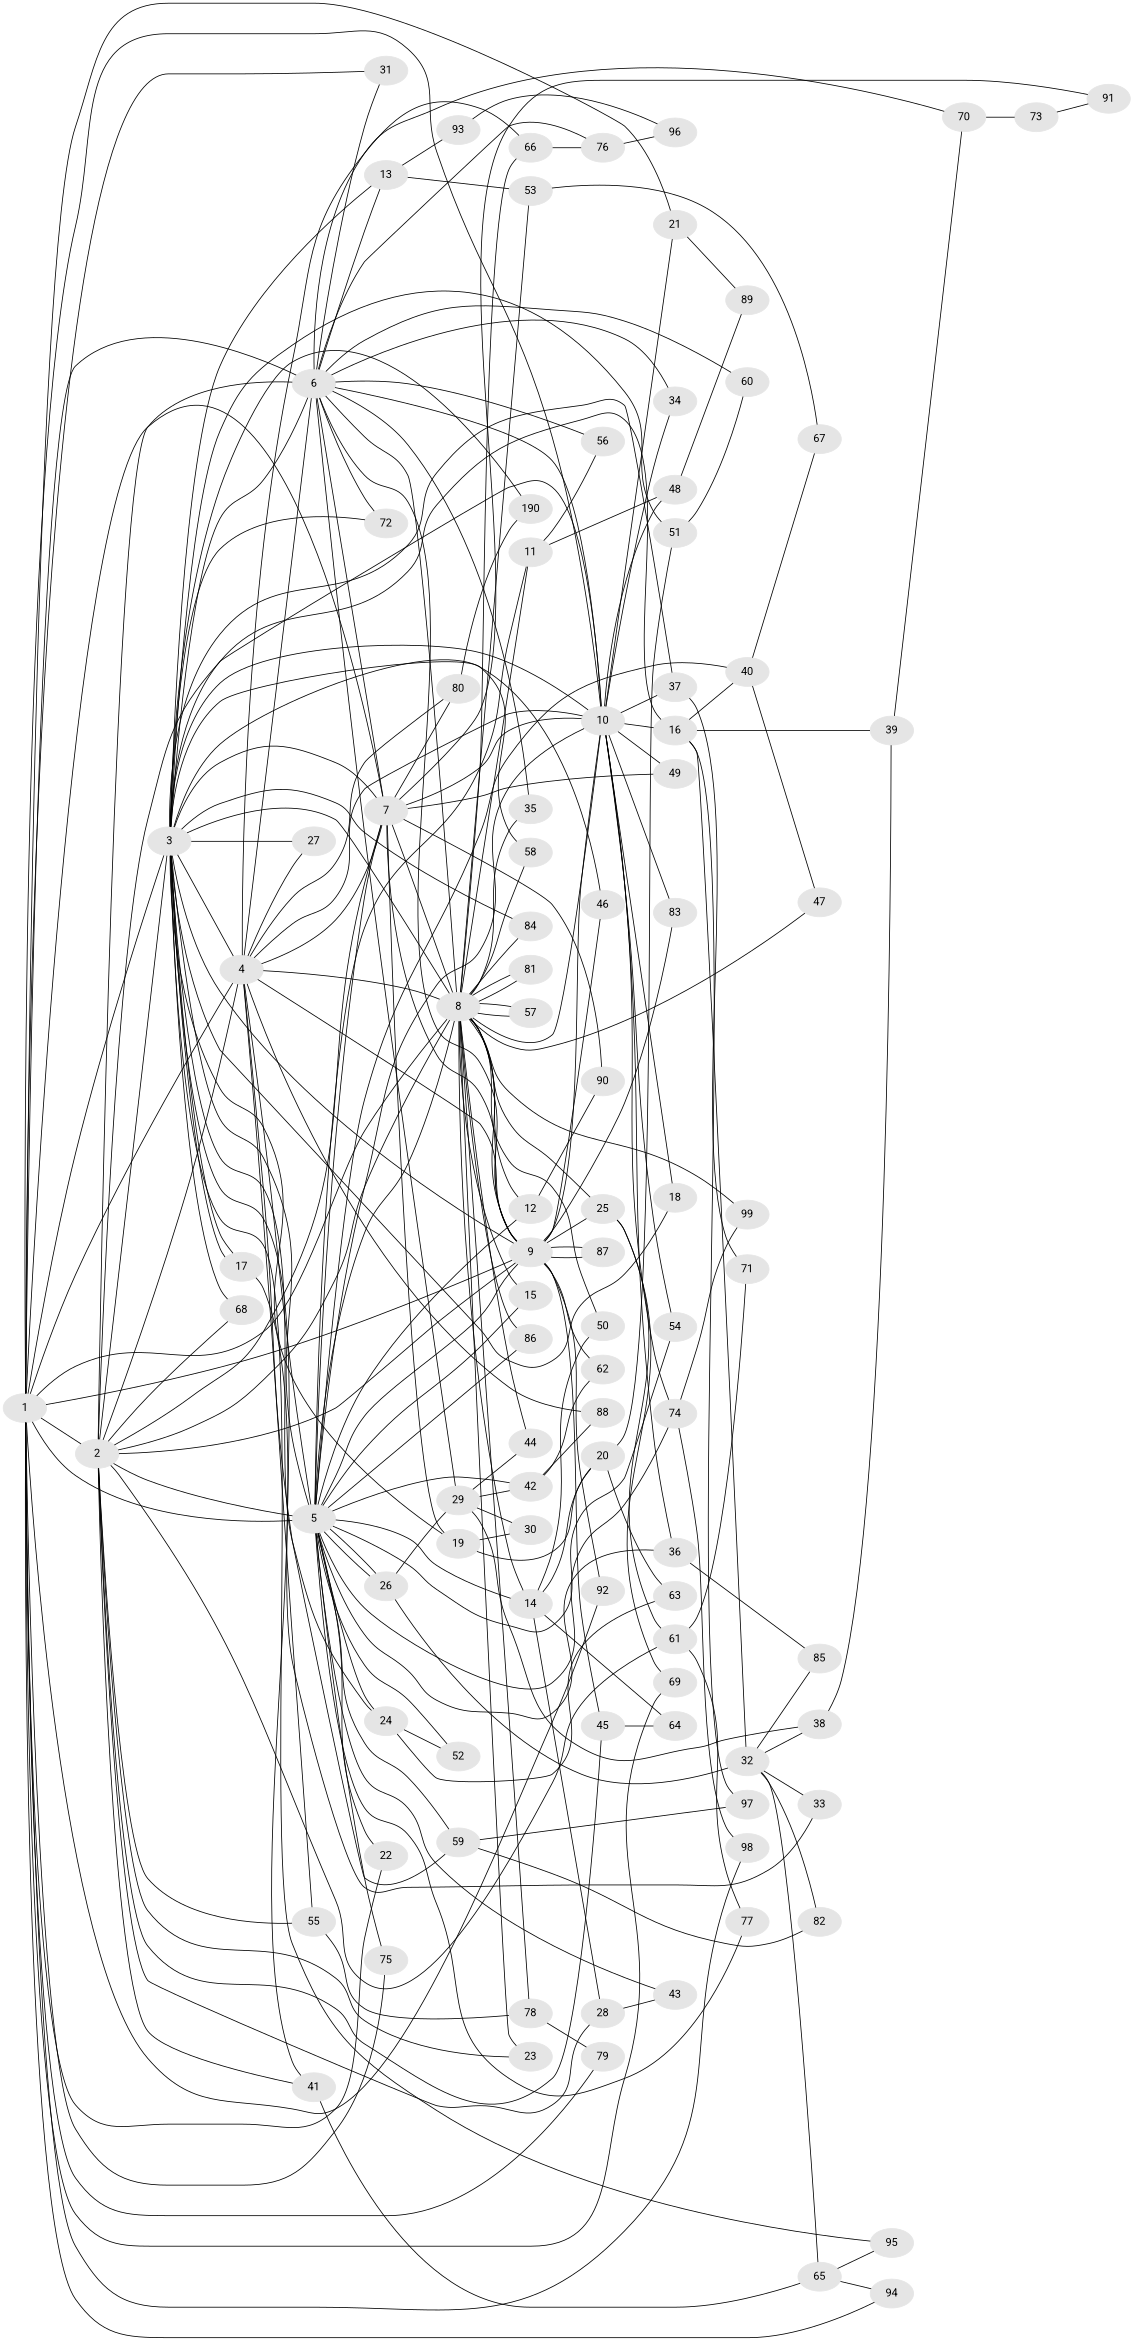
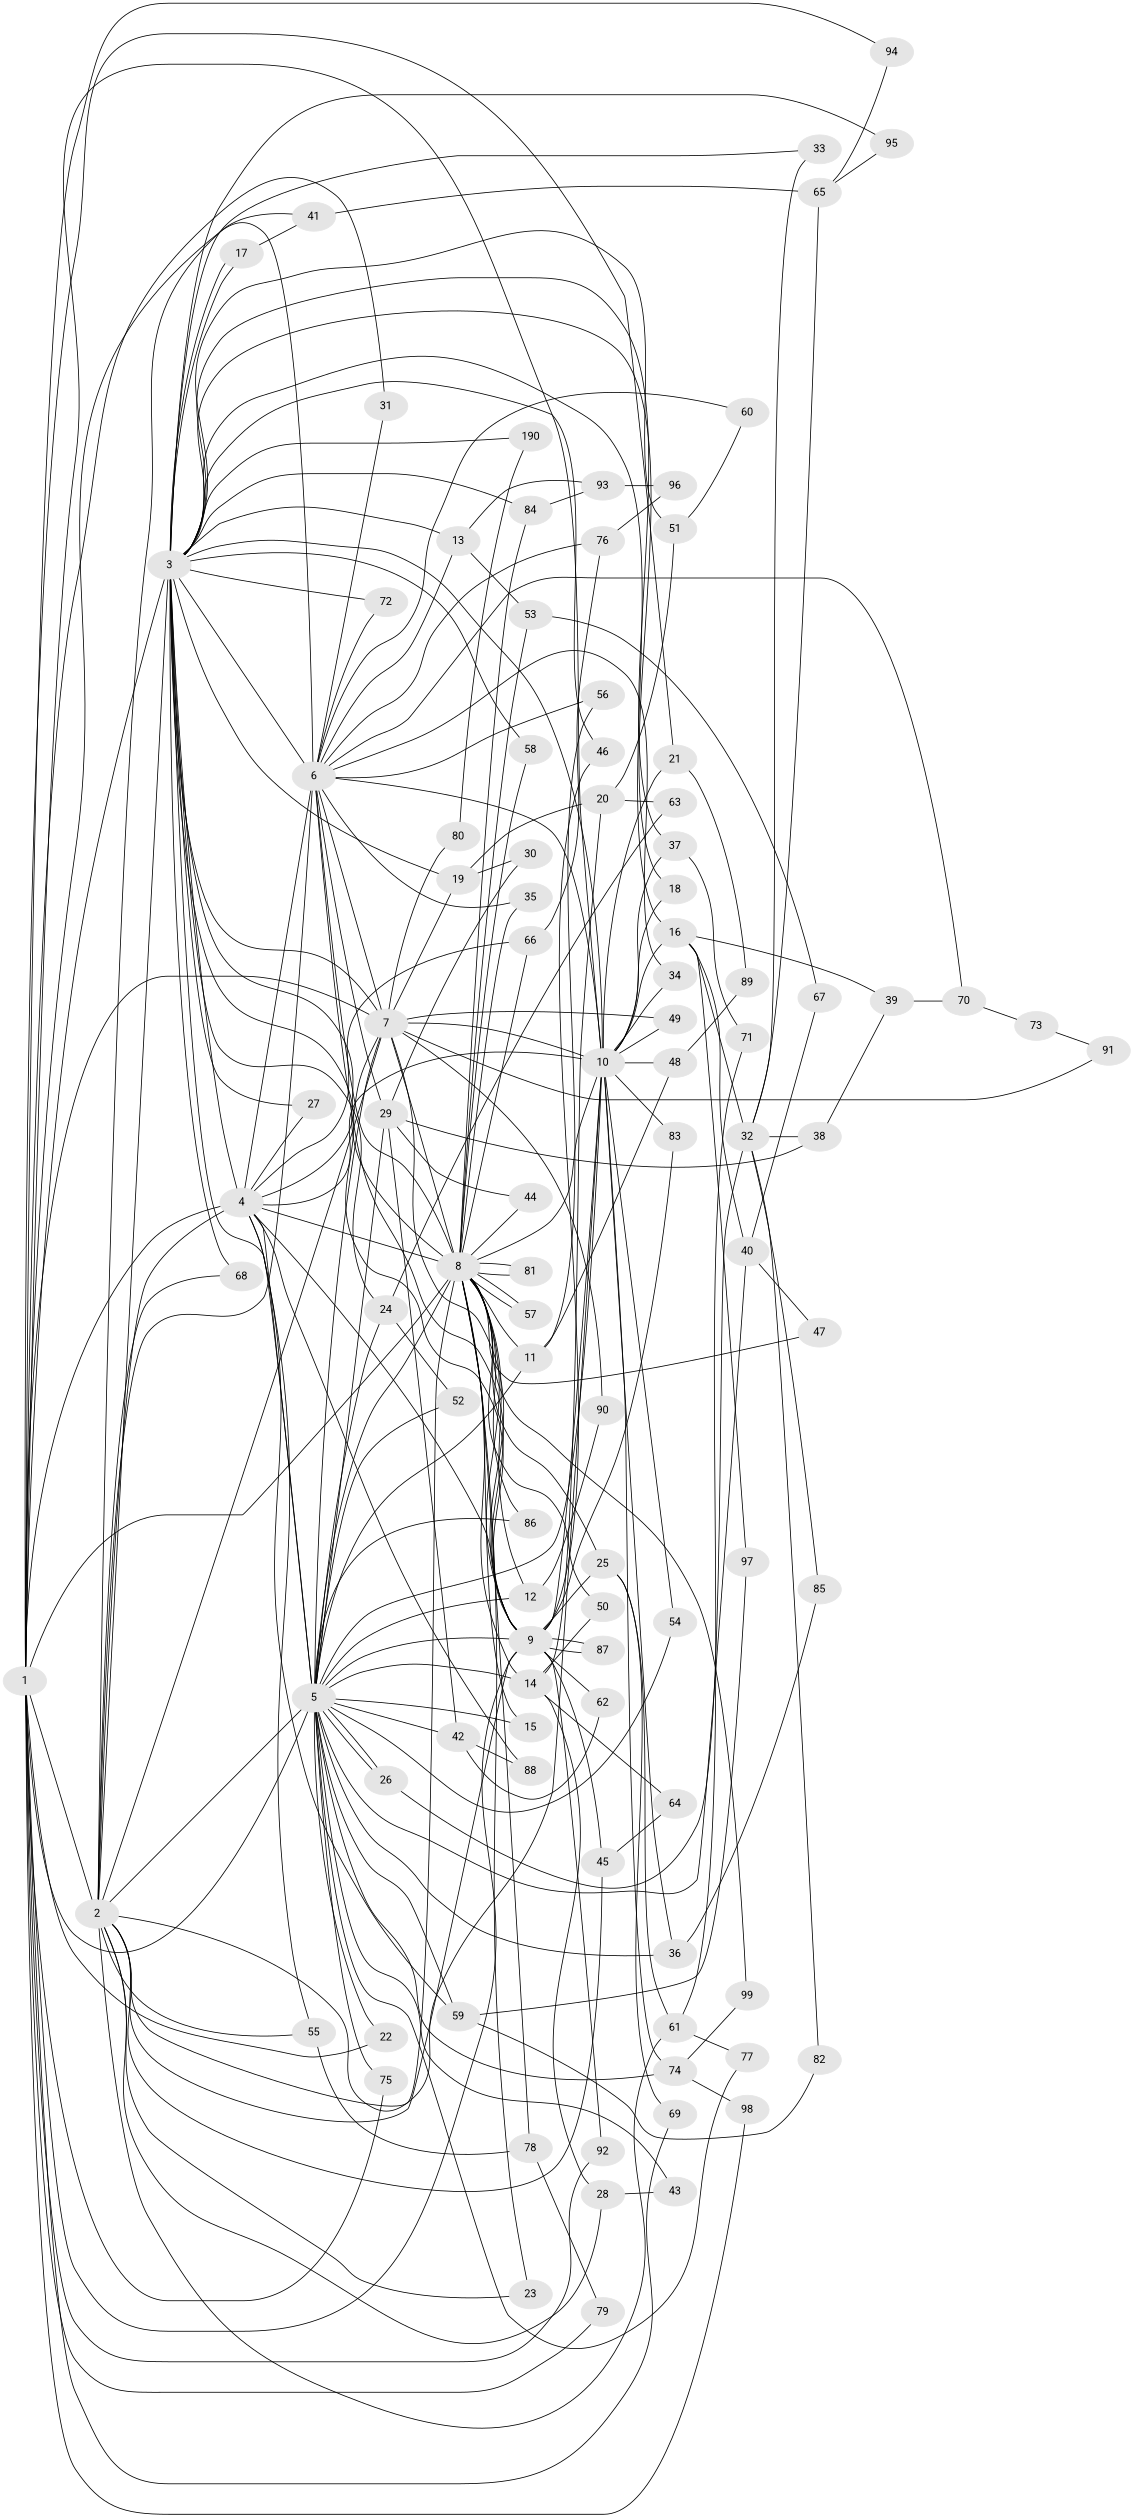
none -> (565, 499)
(342, 851) -> none
(421, 1541) -> (350, 1406)
